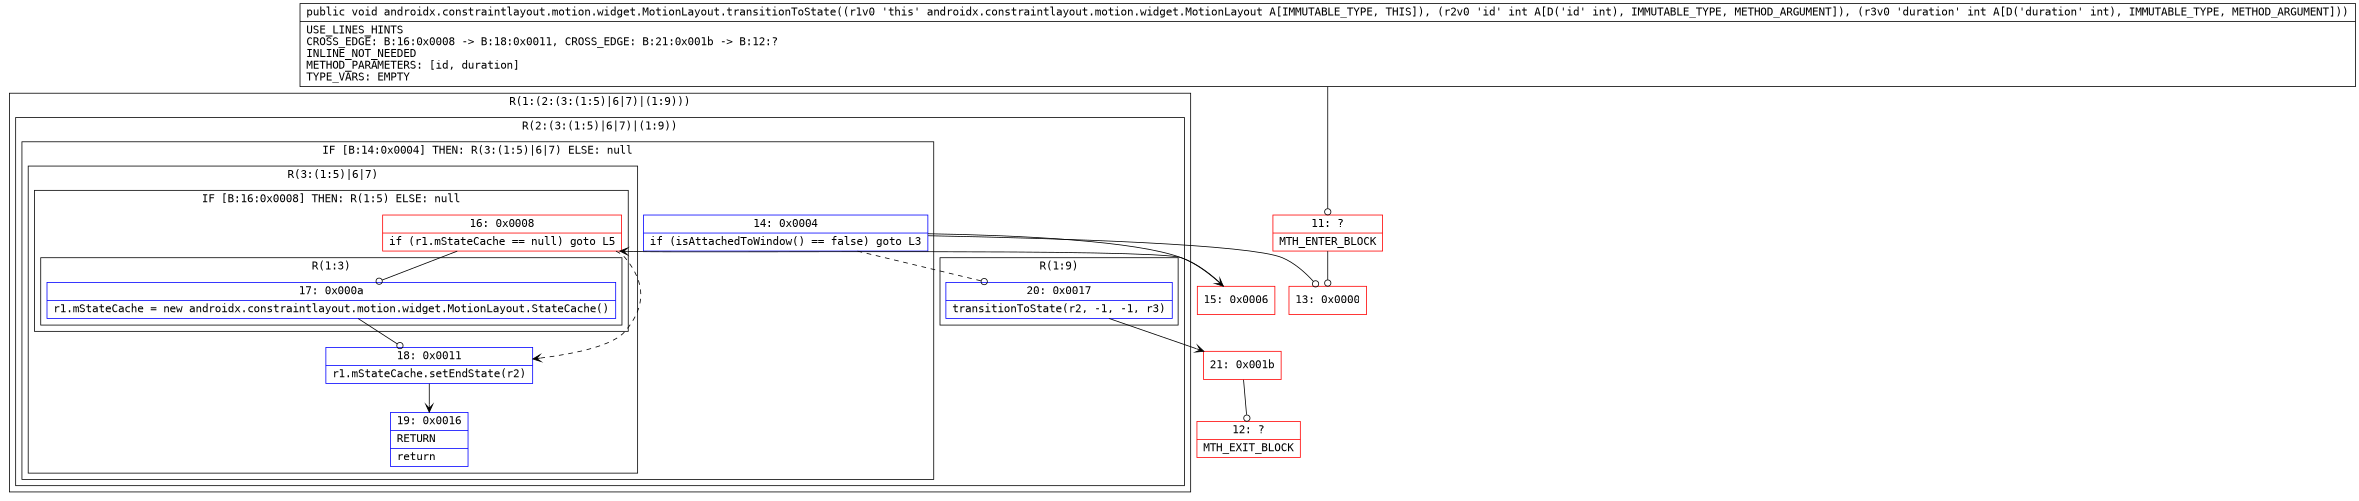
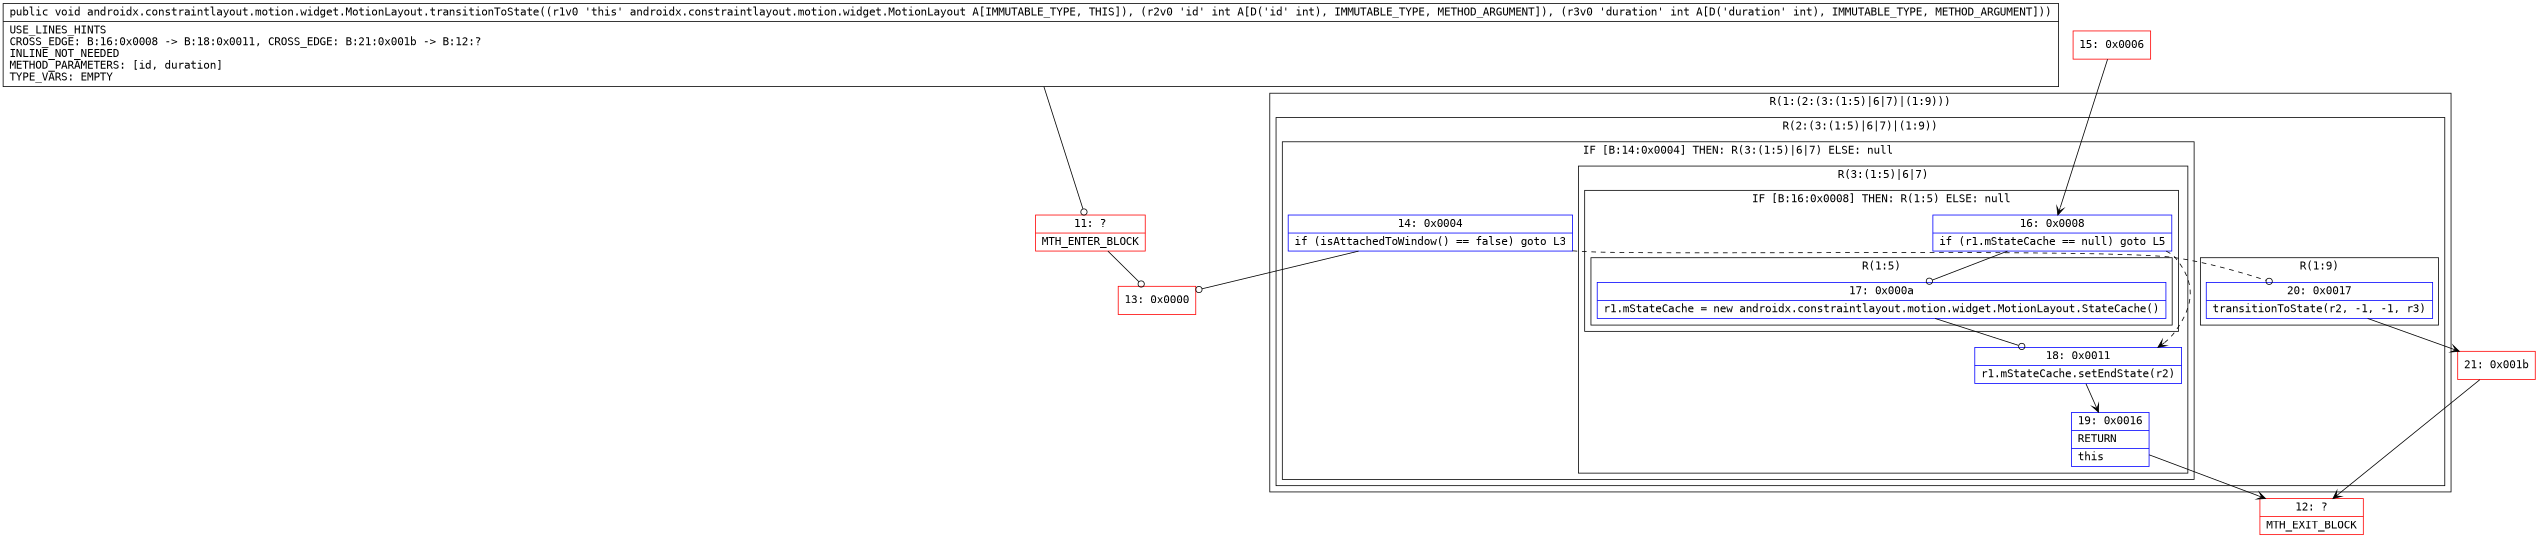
(502, 233) -> (2052, 233)
(1136, 247) -> none
(331, 267) -> (1882, 267)
(1245, 397) -> (2409, 437)
(416, 457) -> (2091, 457)
none -> (2204, 475)
